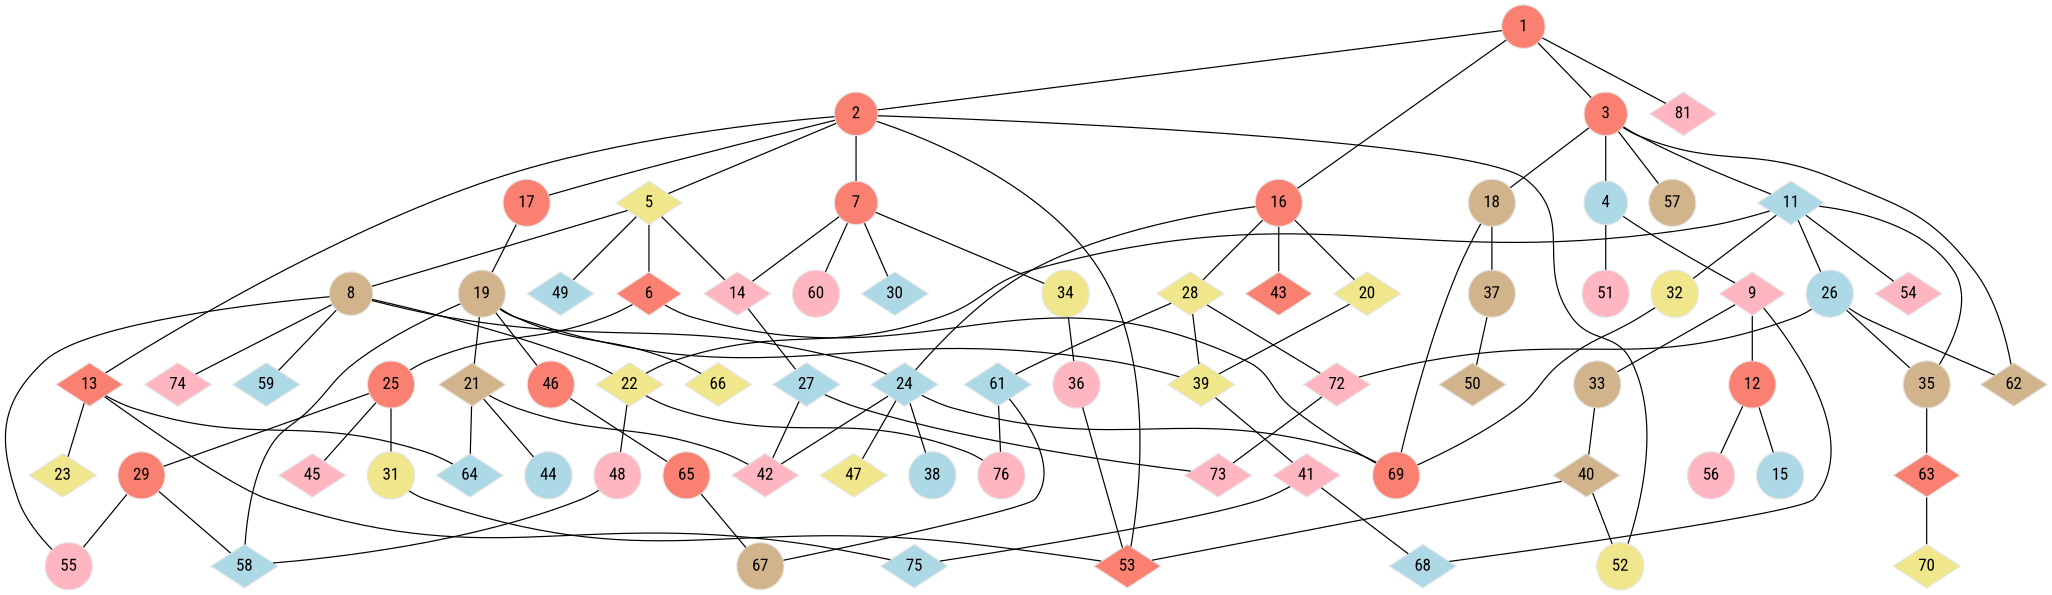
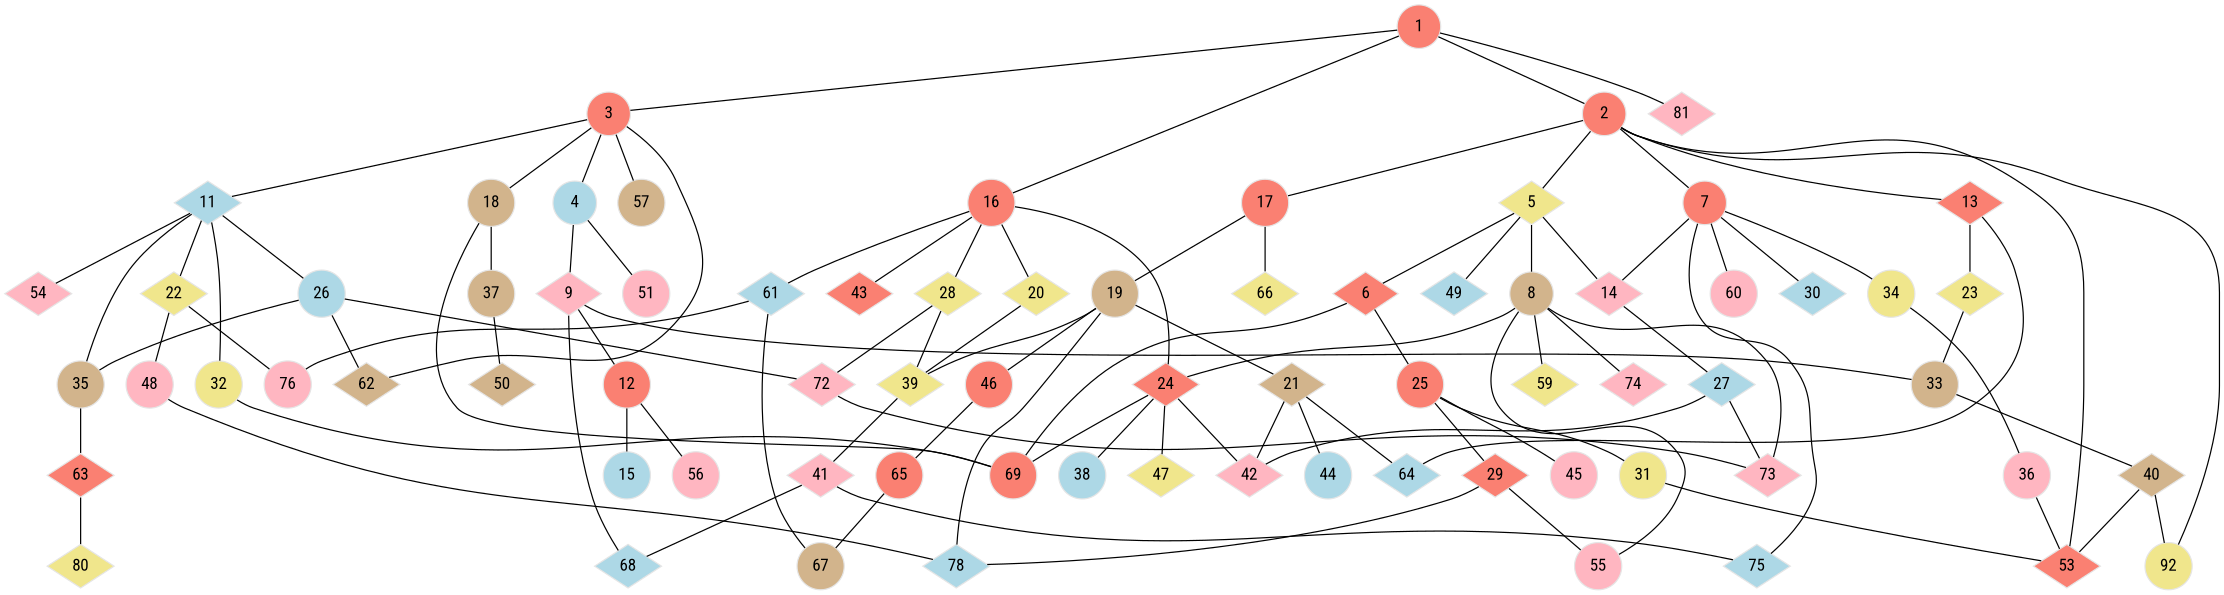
(500, 333) -> (1694, 326)
none -> (1954, 334)
(1093, 338) -> (878, 244)
(600, 341) -> (1265, 249)
(266, 385) -> (1545, 385)
(905, 385) -> (1166, 385)
(142, 475) -> (1495, 475)
(312, 475) -> (1574, 475)
(502, 537) -> (1799, 375)
(244, 566) -> (956, 566)
(1620, 566) -> (2169, 566)
(1927, 566) -> (81, 566)
